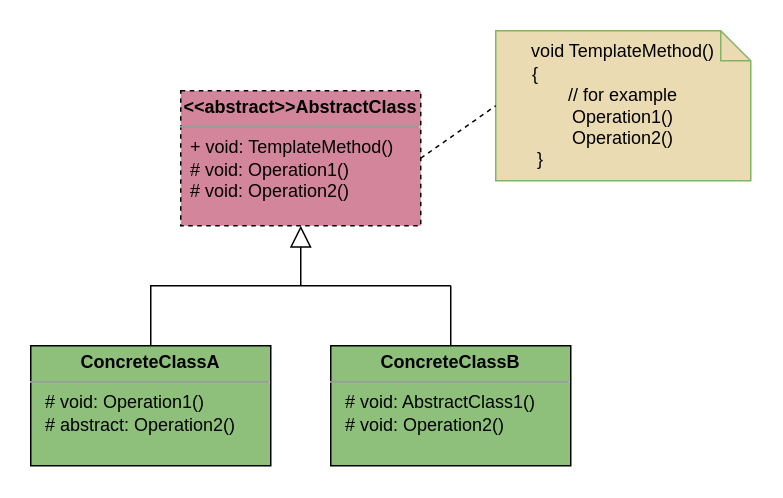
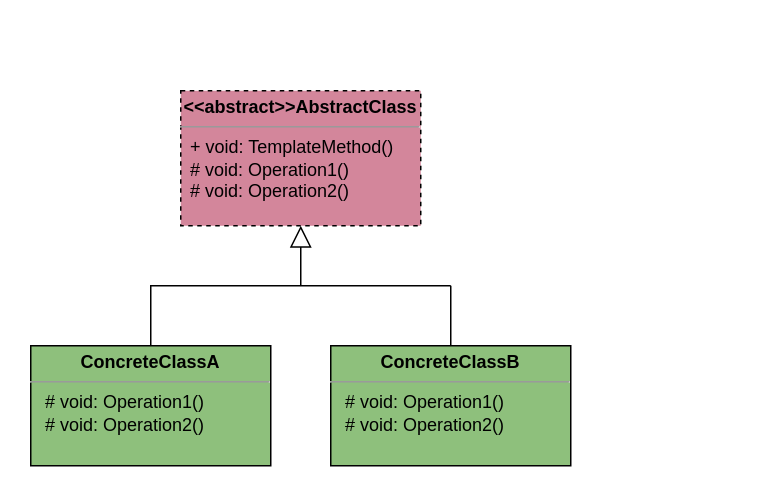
(623, 106) -> none
(458, 132) -> none
(142, 378) -> (120, 378)
(440, 378) -> (420, 378)
